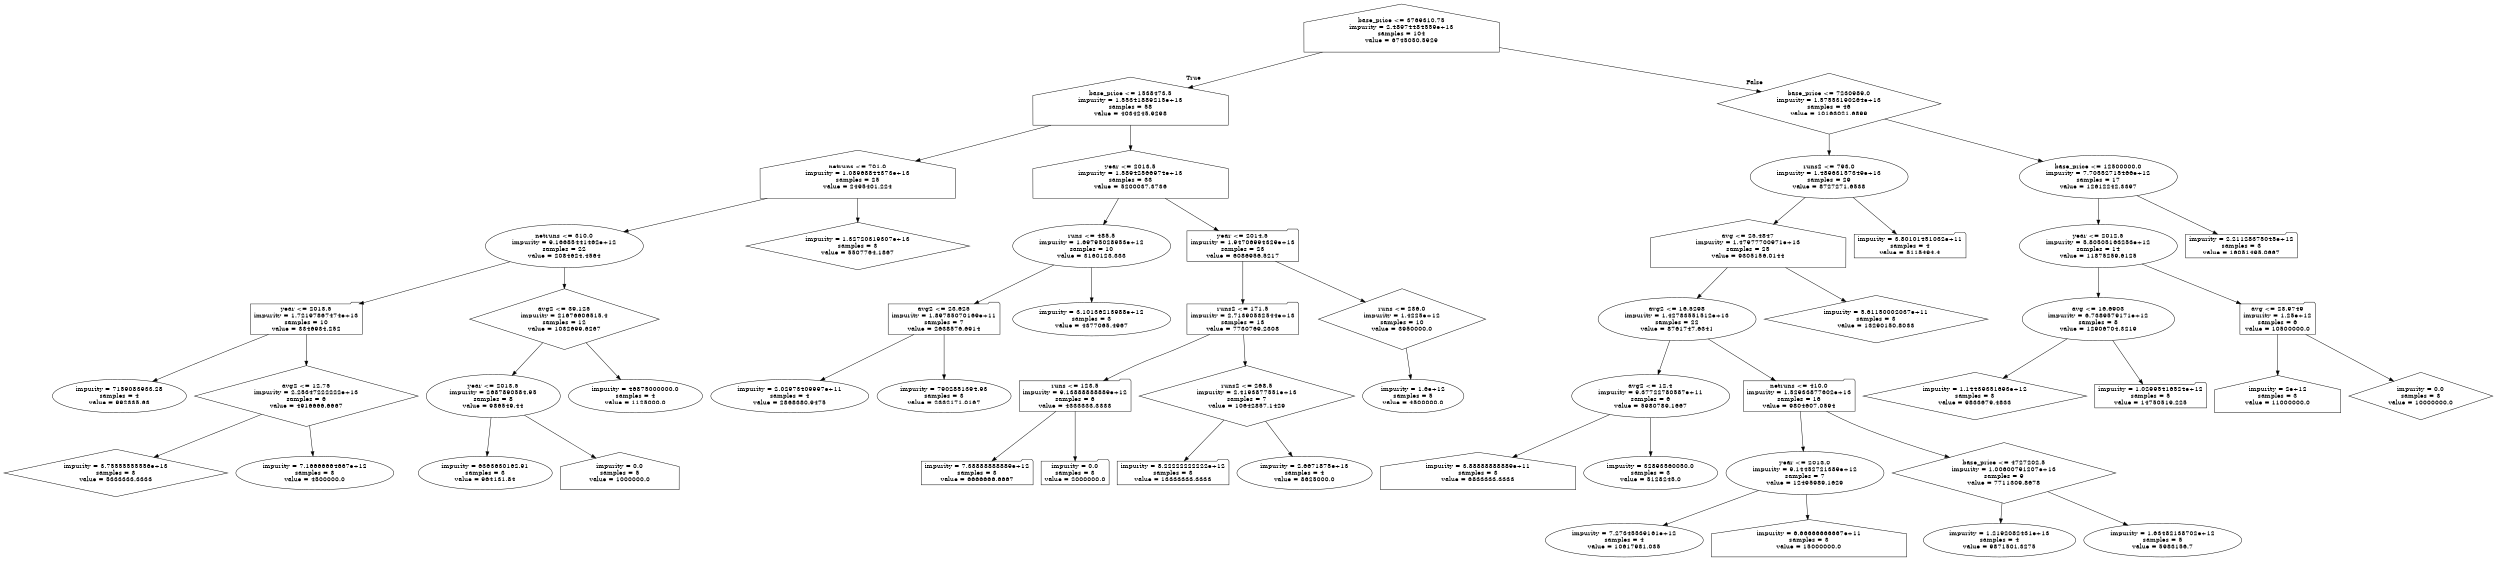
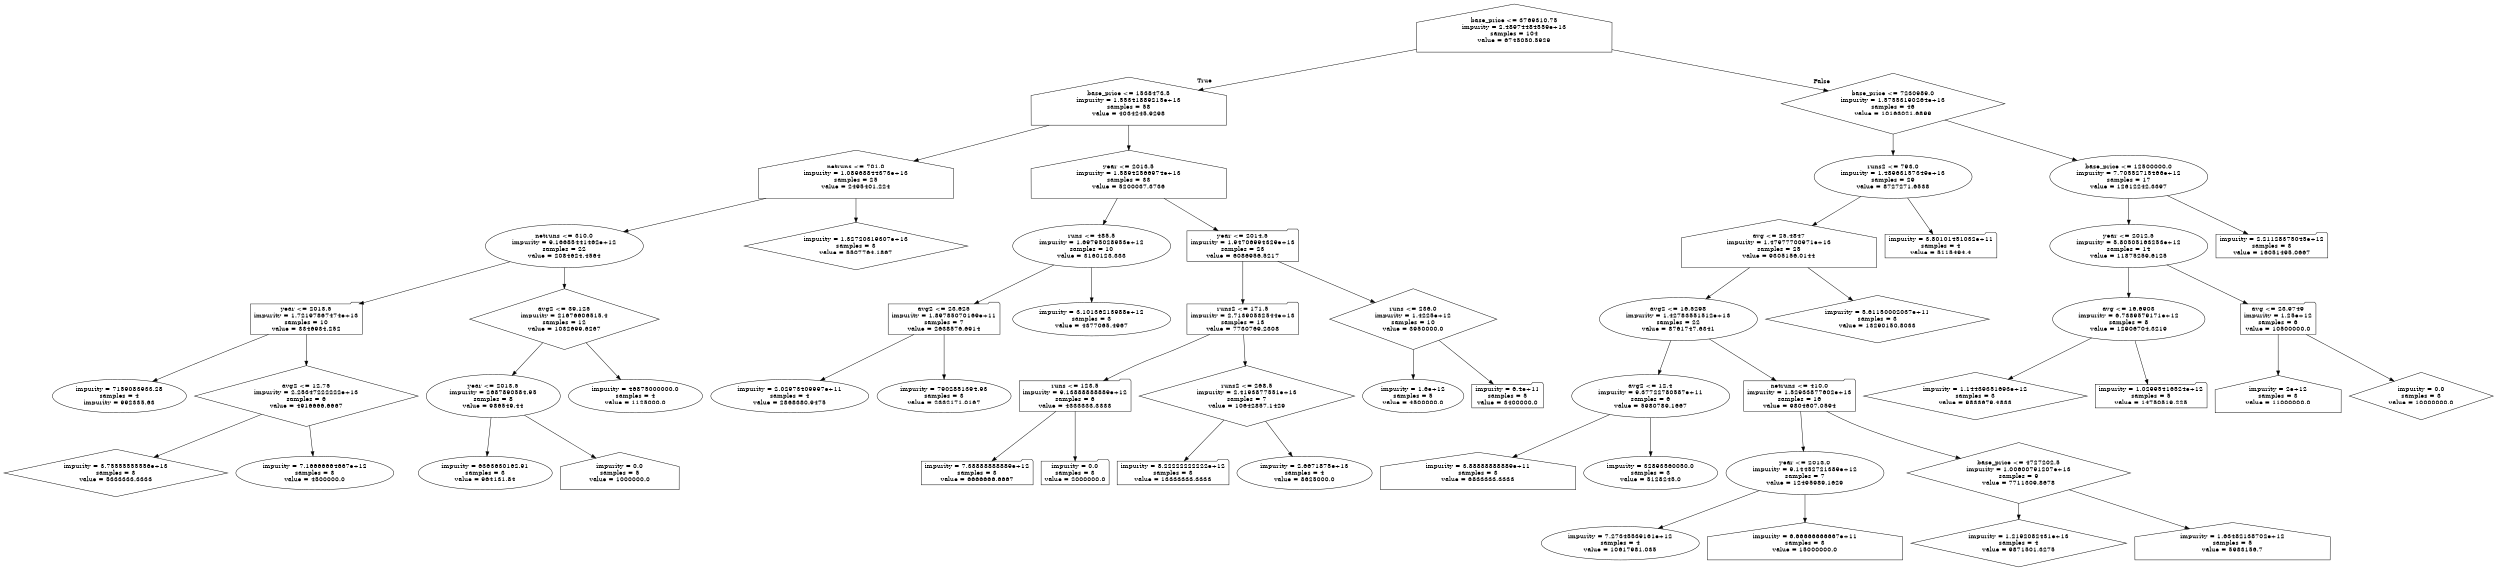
(119, 396) -> (119, 396)
none -> (1508, 396)
(2000, 540) -> (2019, 543)
(2163, 540) -> (2233, 543)
